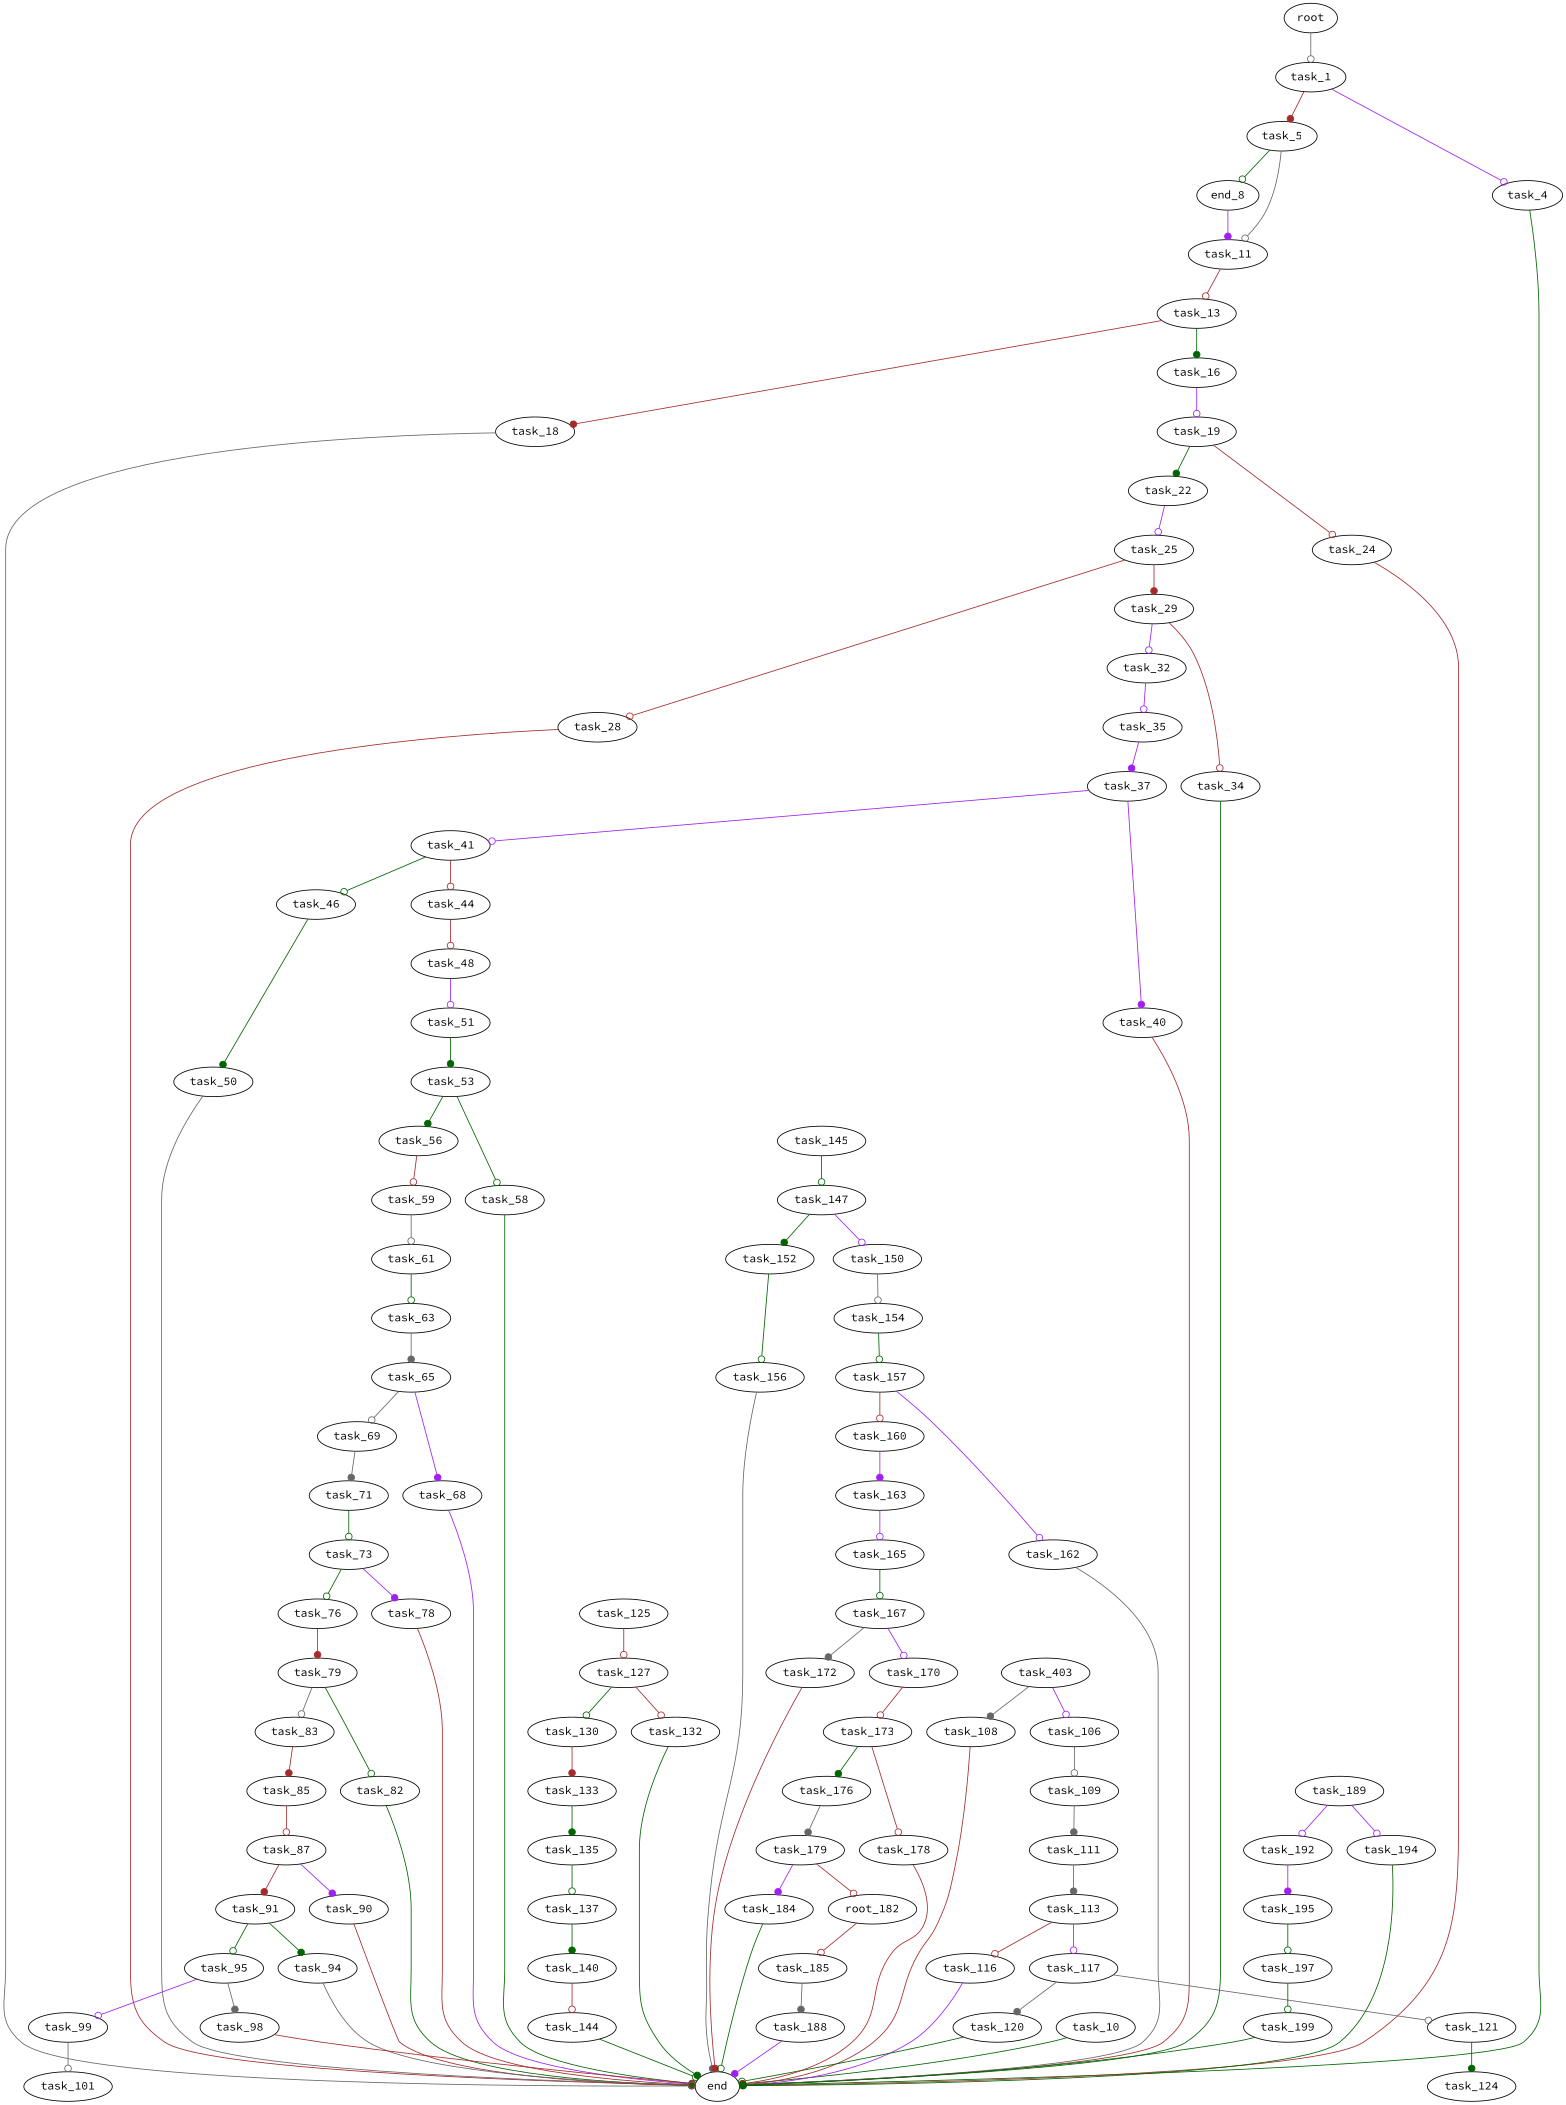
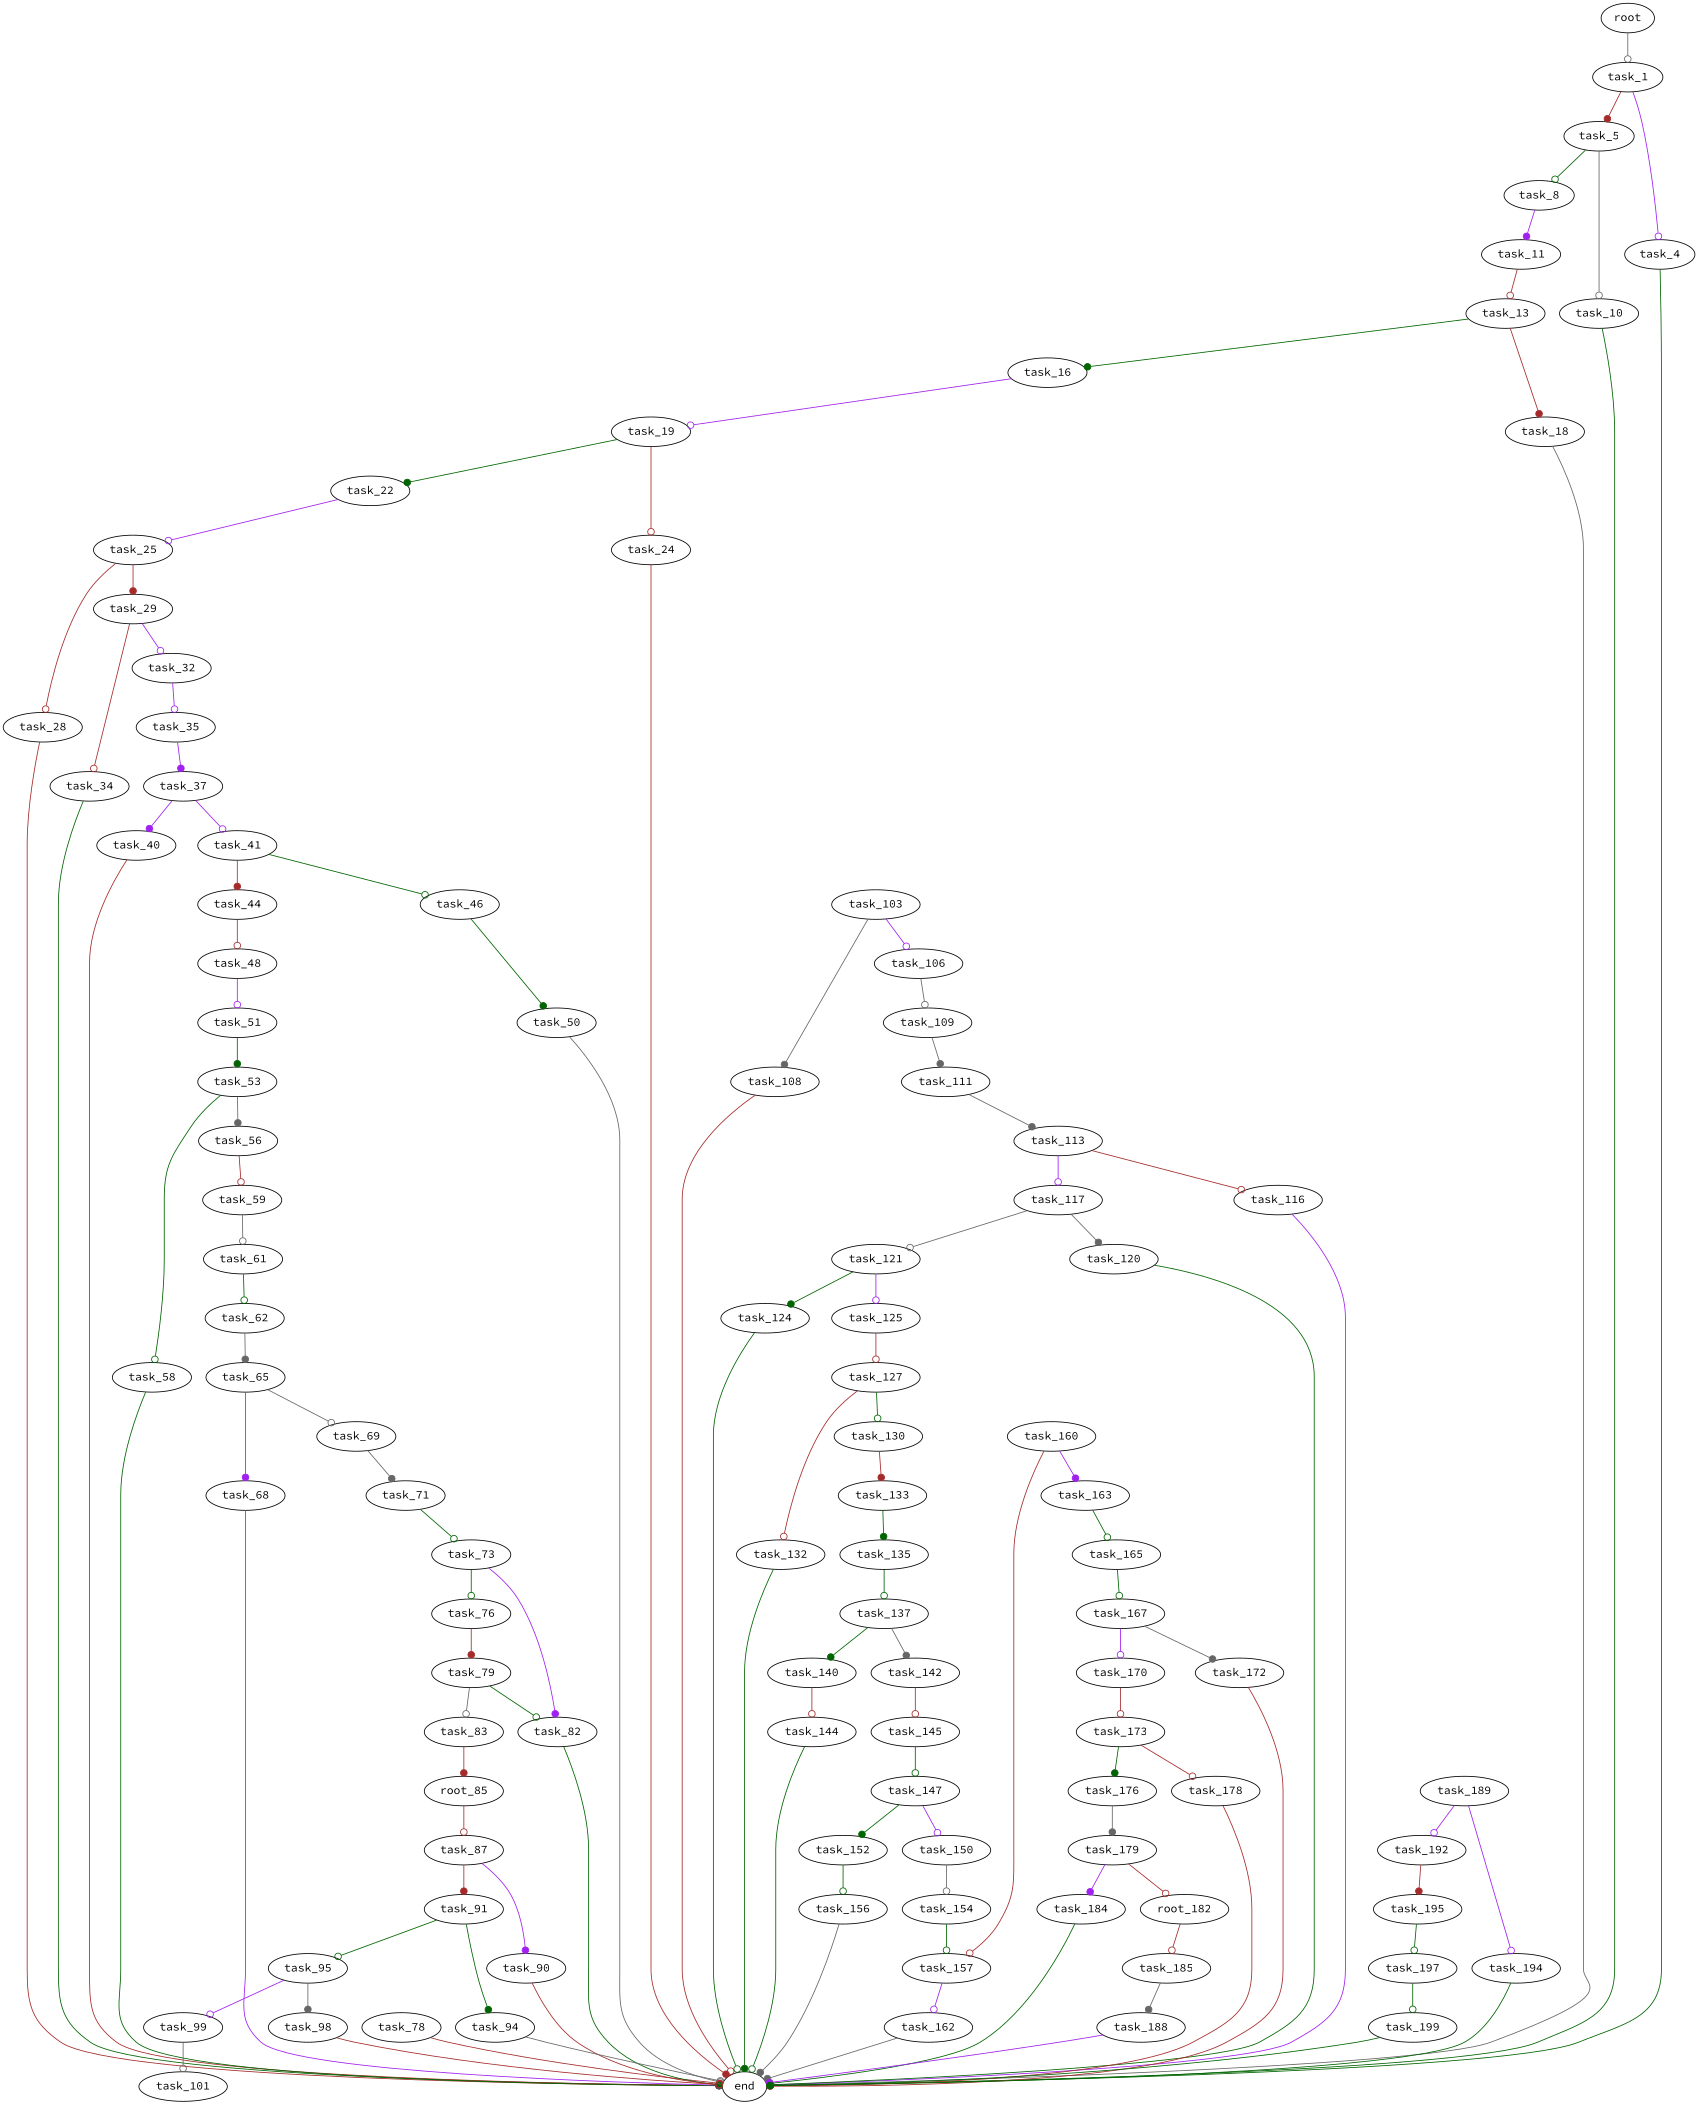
(1228, 195) -> (1539, 195)
(1272, 197) -> (1599, 222)
(451, 872) -> (237, 872)
(436, 1109) -> (238, 1108)
none -> (876, 1285)
(411, 1318) -> (245, 1318)
(880, 1404) -> (1014, 1705)
(880, 1522) -> (1099, 1522)
(377, 1582) -> (534, 1633)
none -> (915, 1673)
(1046, 1673) -> (876, 905)
none -> (713, 1696)
(286, 1791) -> (464, 1791)
(1288, 1876) -> (1420, 1876)
